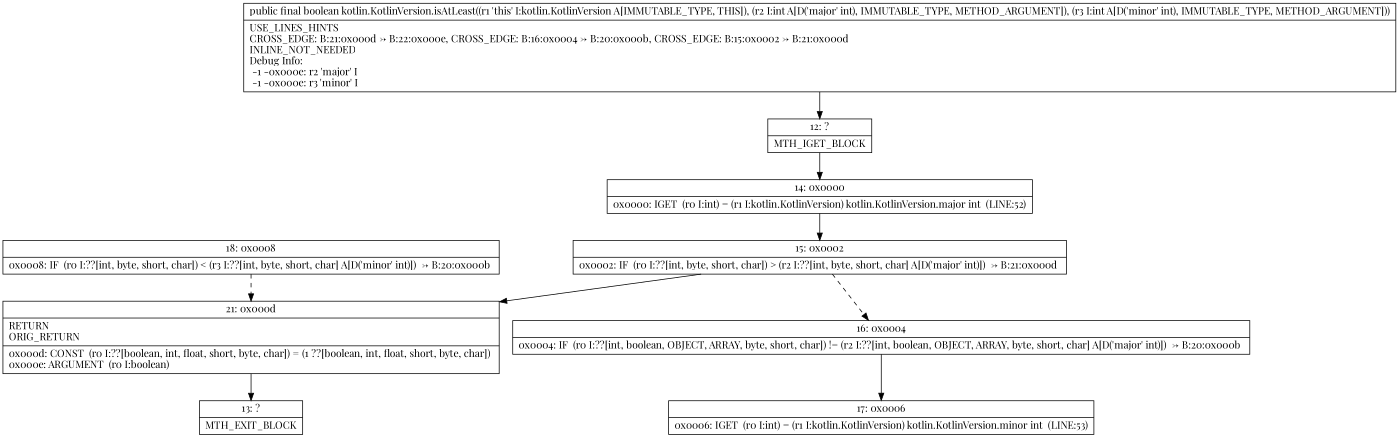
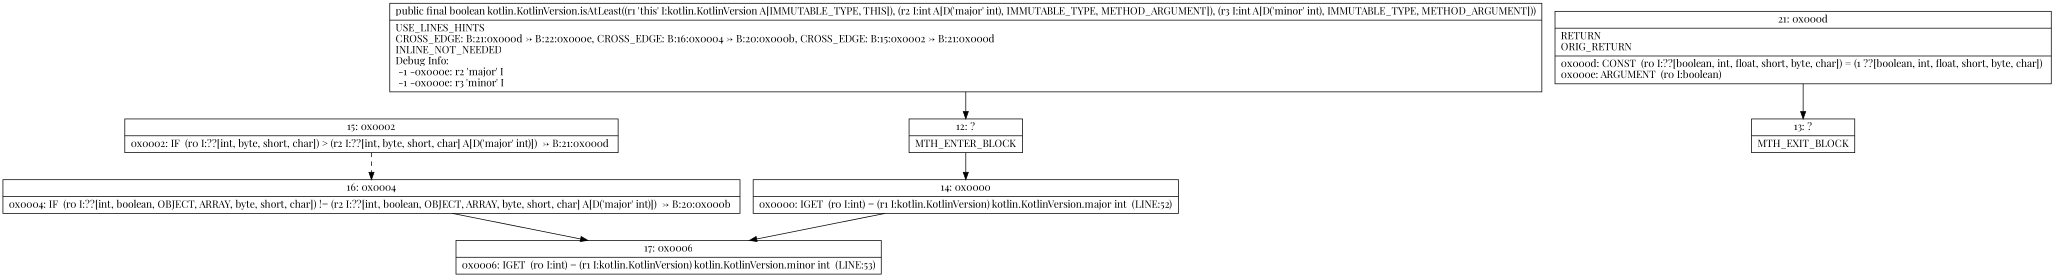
(820, 144) -> (966, 144)
(820, 223) -> (821, 226)
(251, 257) -> none
(604, 287) -> none
